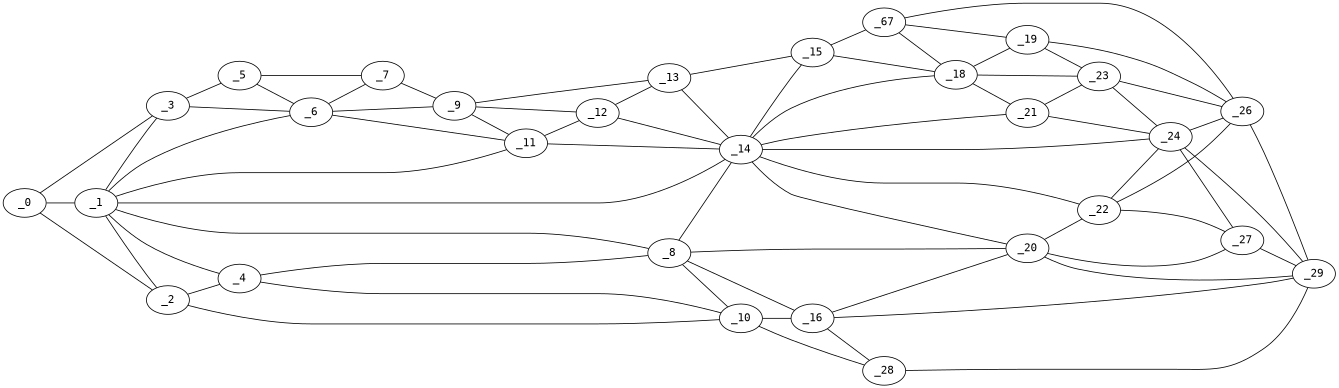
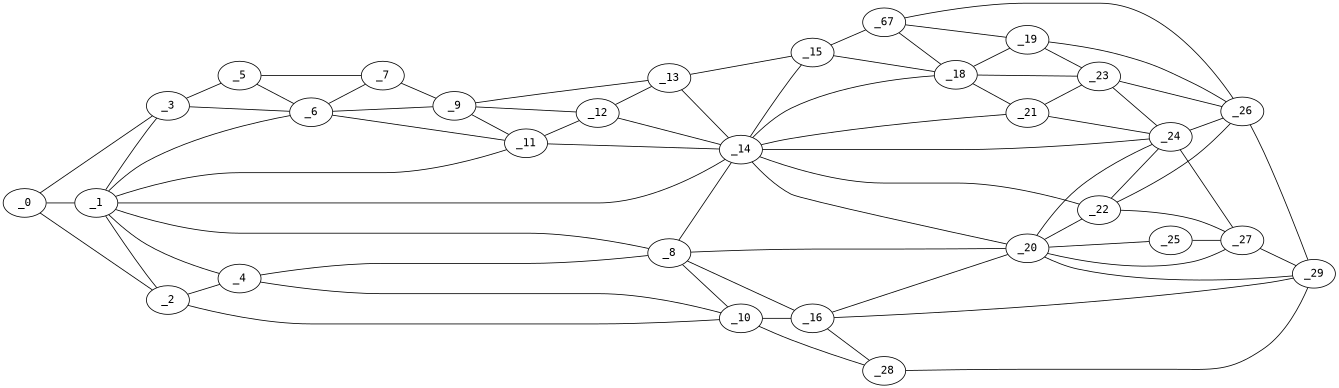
(1246, 202) -> (1087, 181)
none -> (1171, 240)
